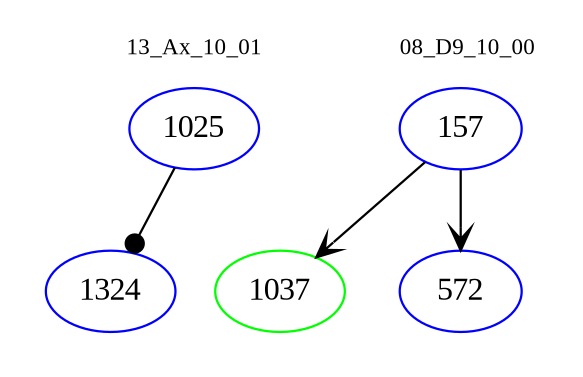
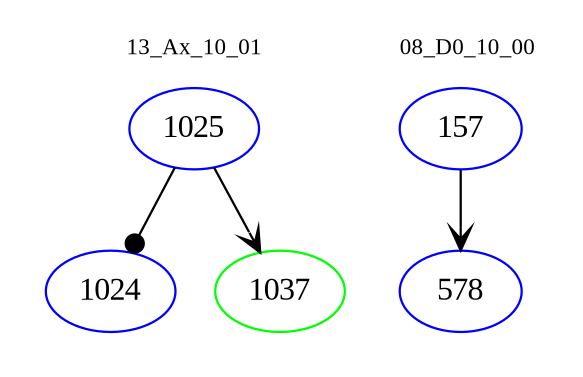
(469, 49) -> (469, 49)
(395, 188) -> (232, 200)
(111, 291) -> (111, 291)
(461, 291) -> (461, 291)
